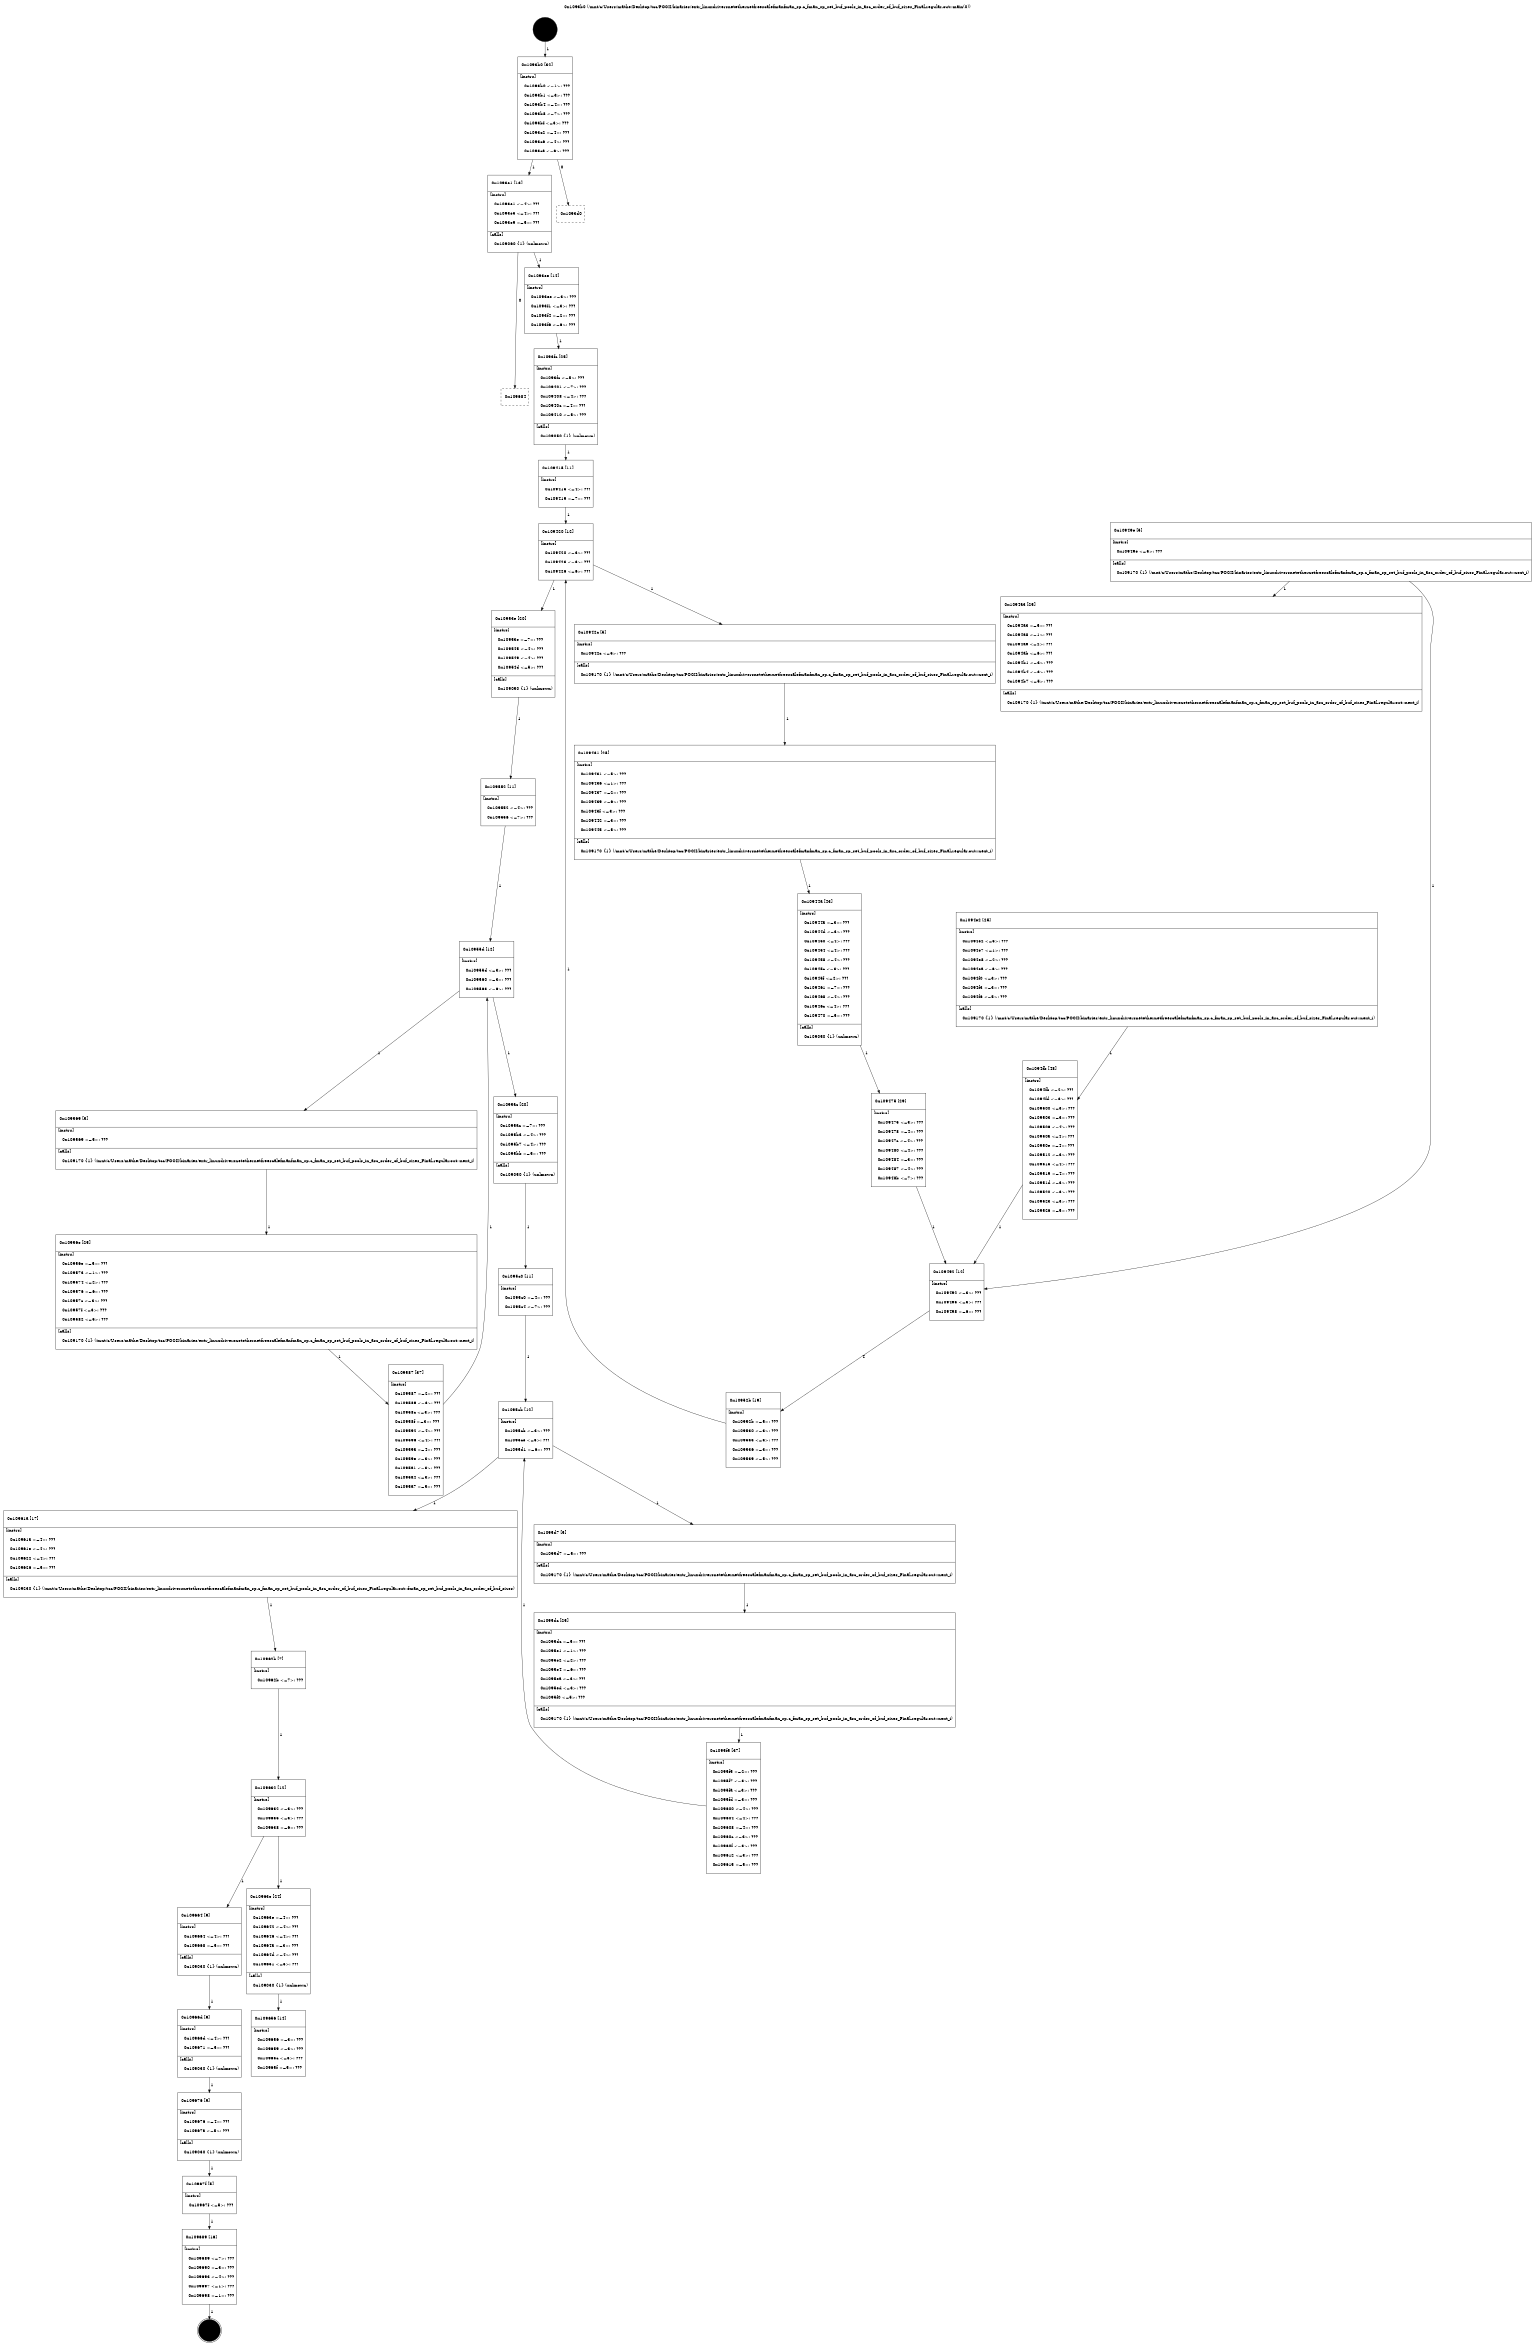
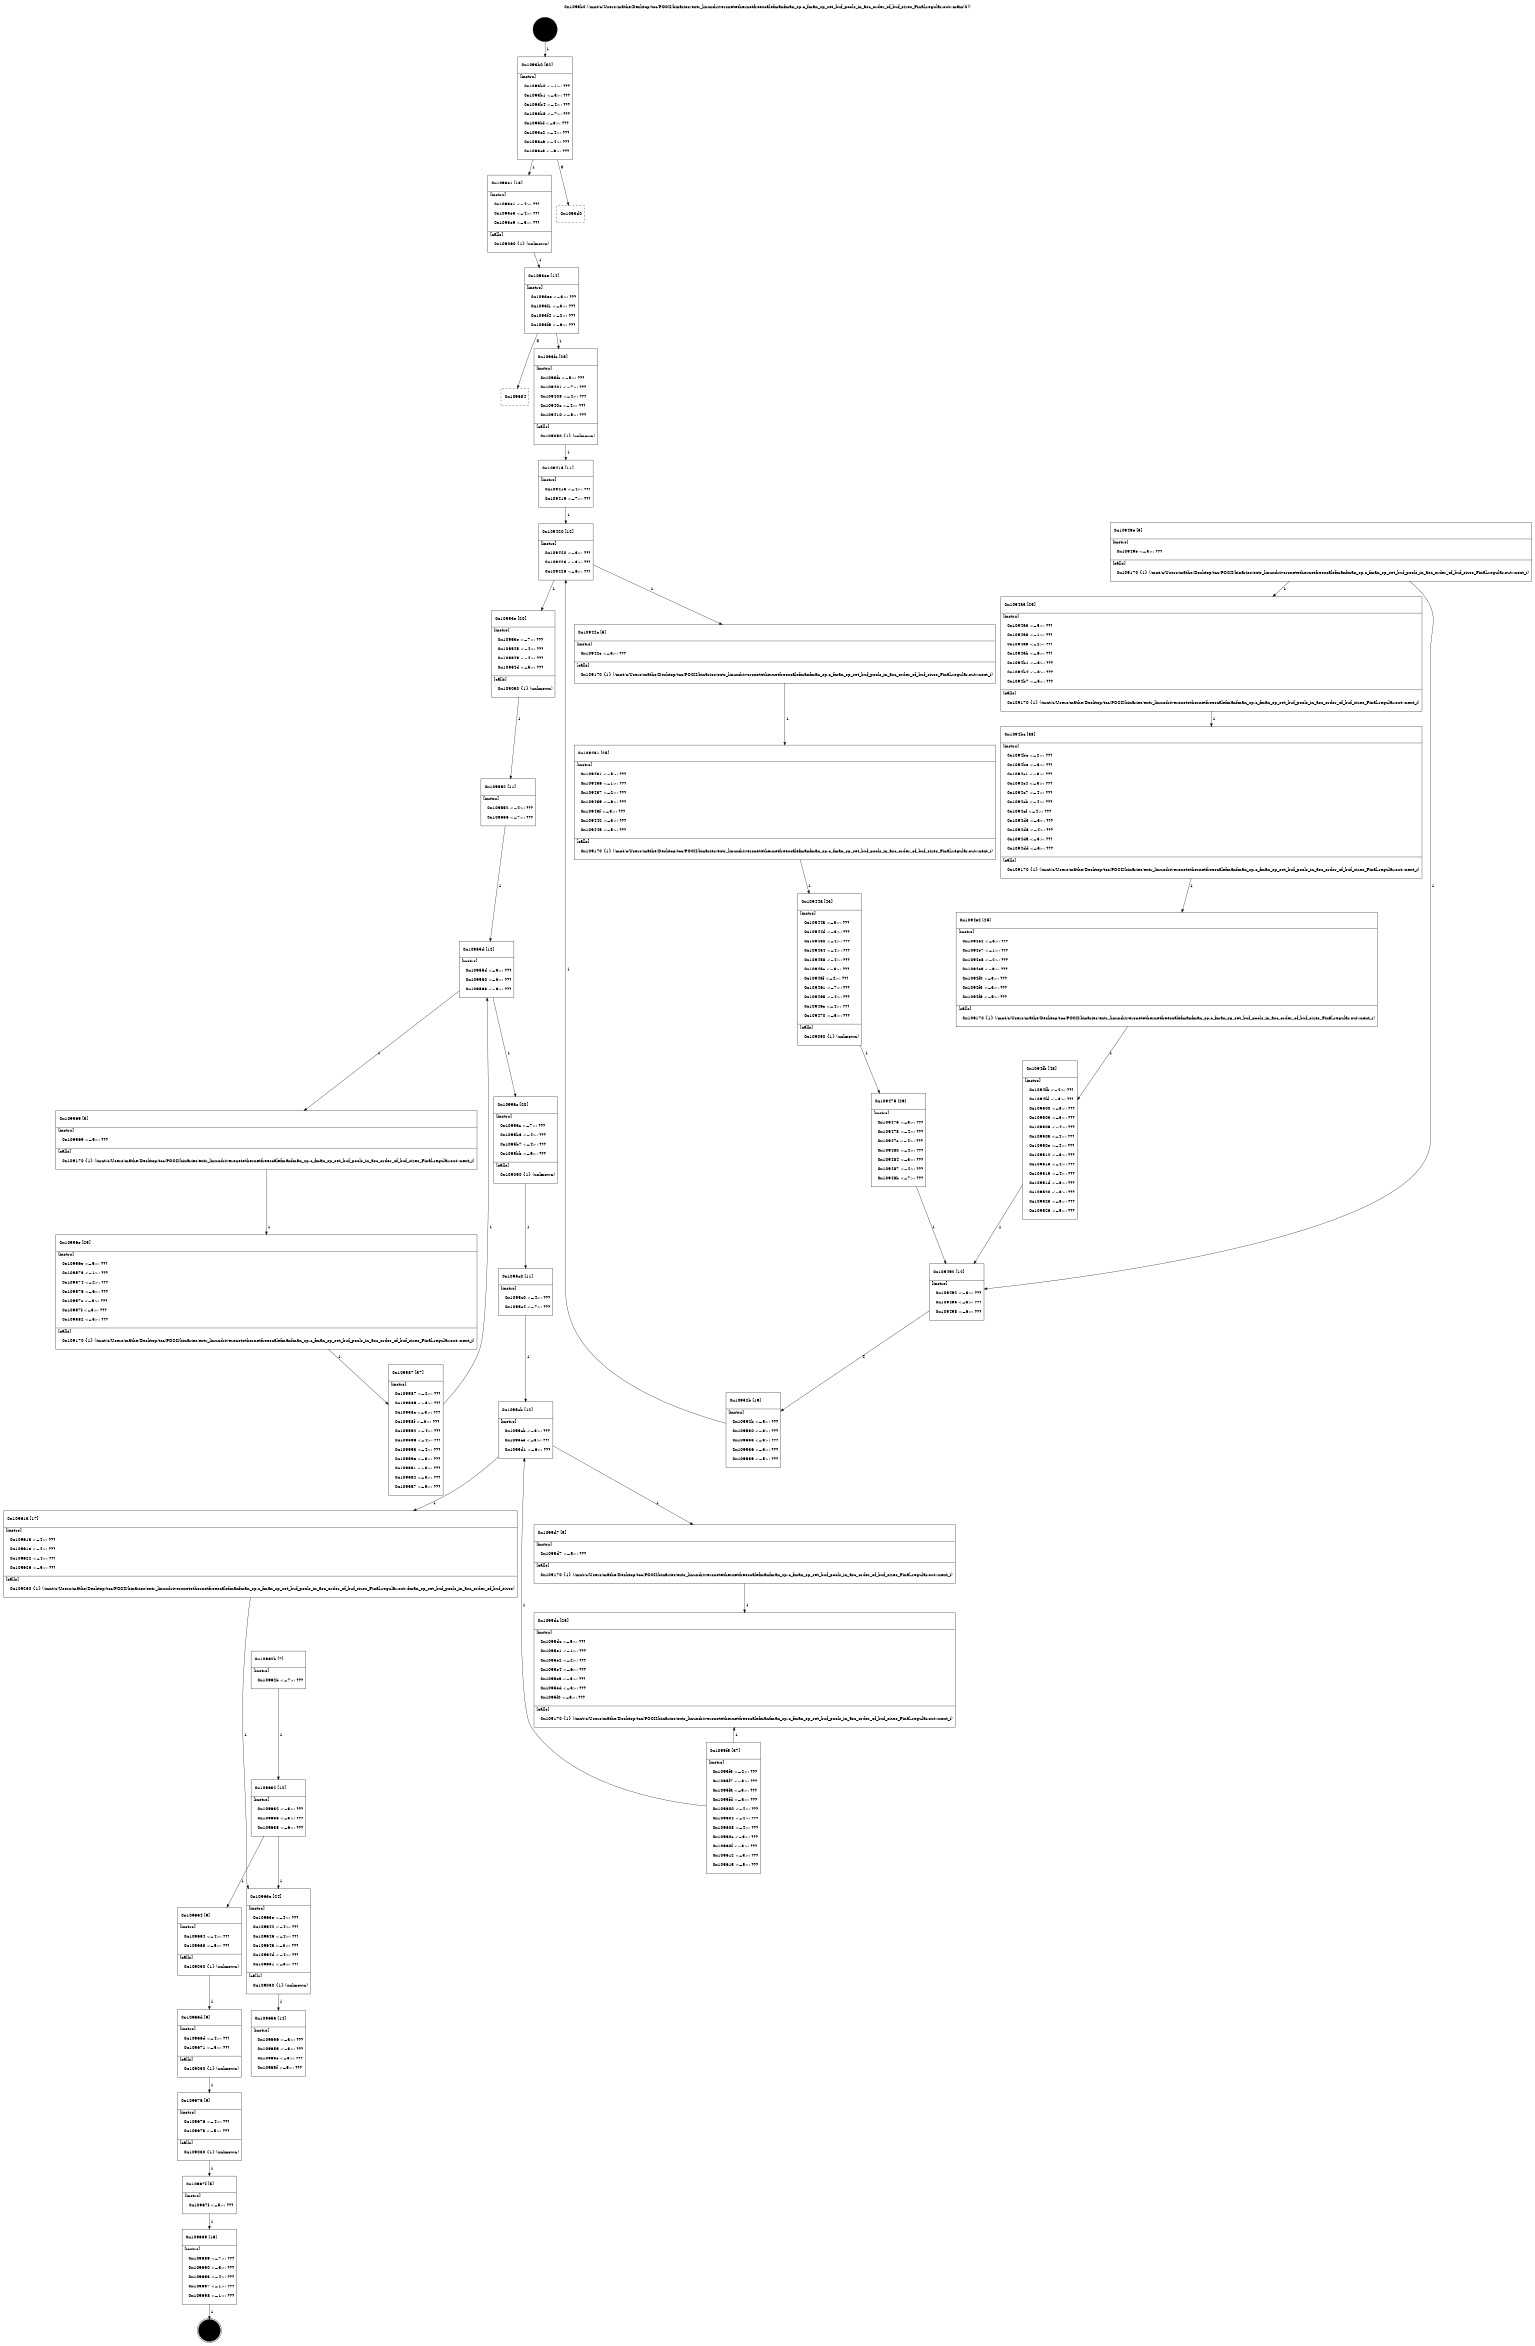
(516, 319) -> (527, 359)
none -> (1211, 802)
(271, 1623) -> (243, 1741)
(739, 1733) -> (733, 1736)
